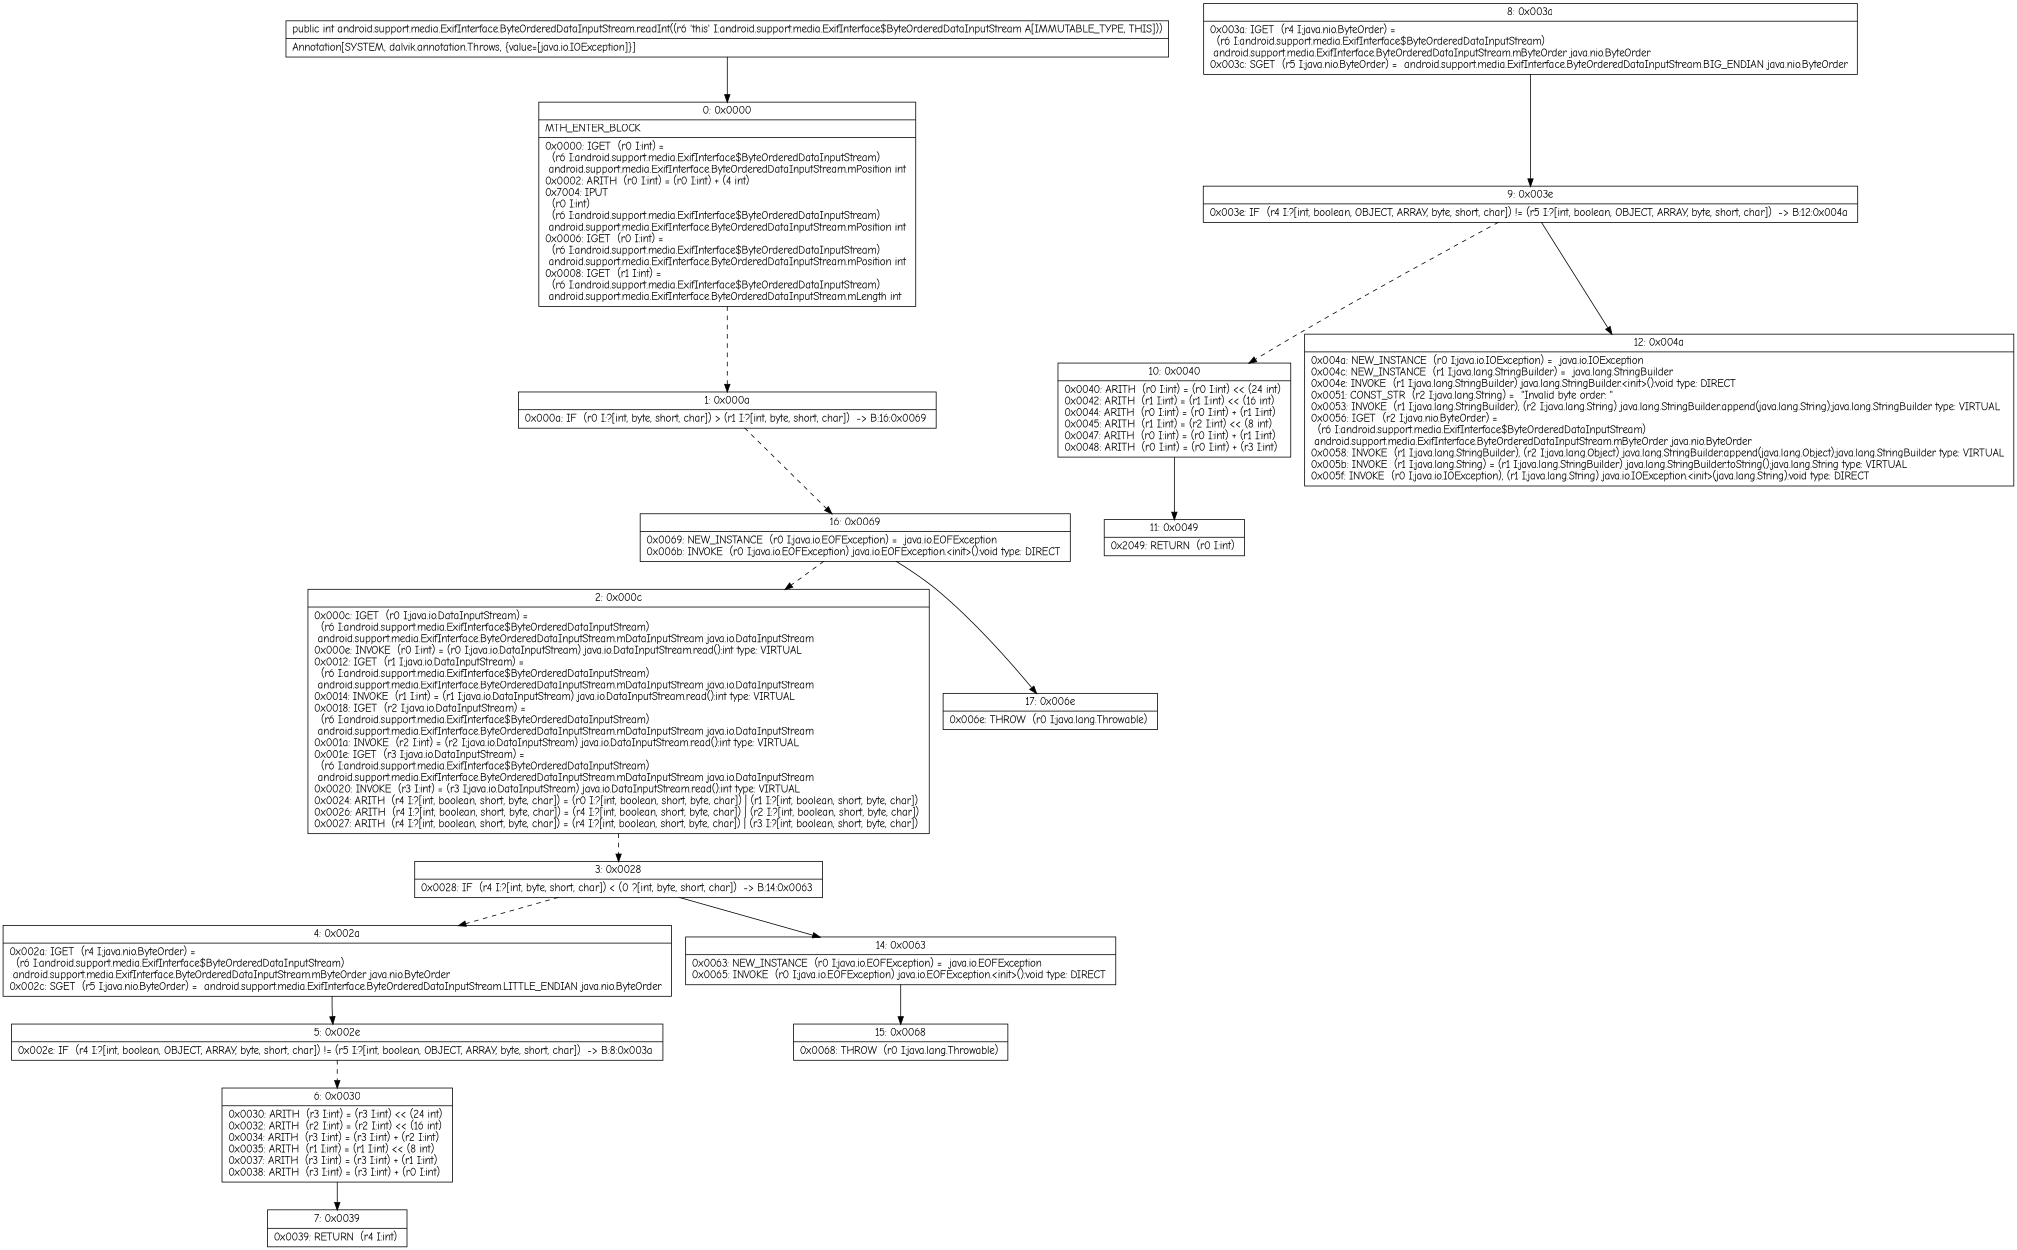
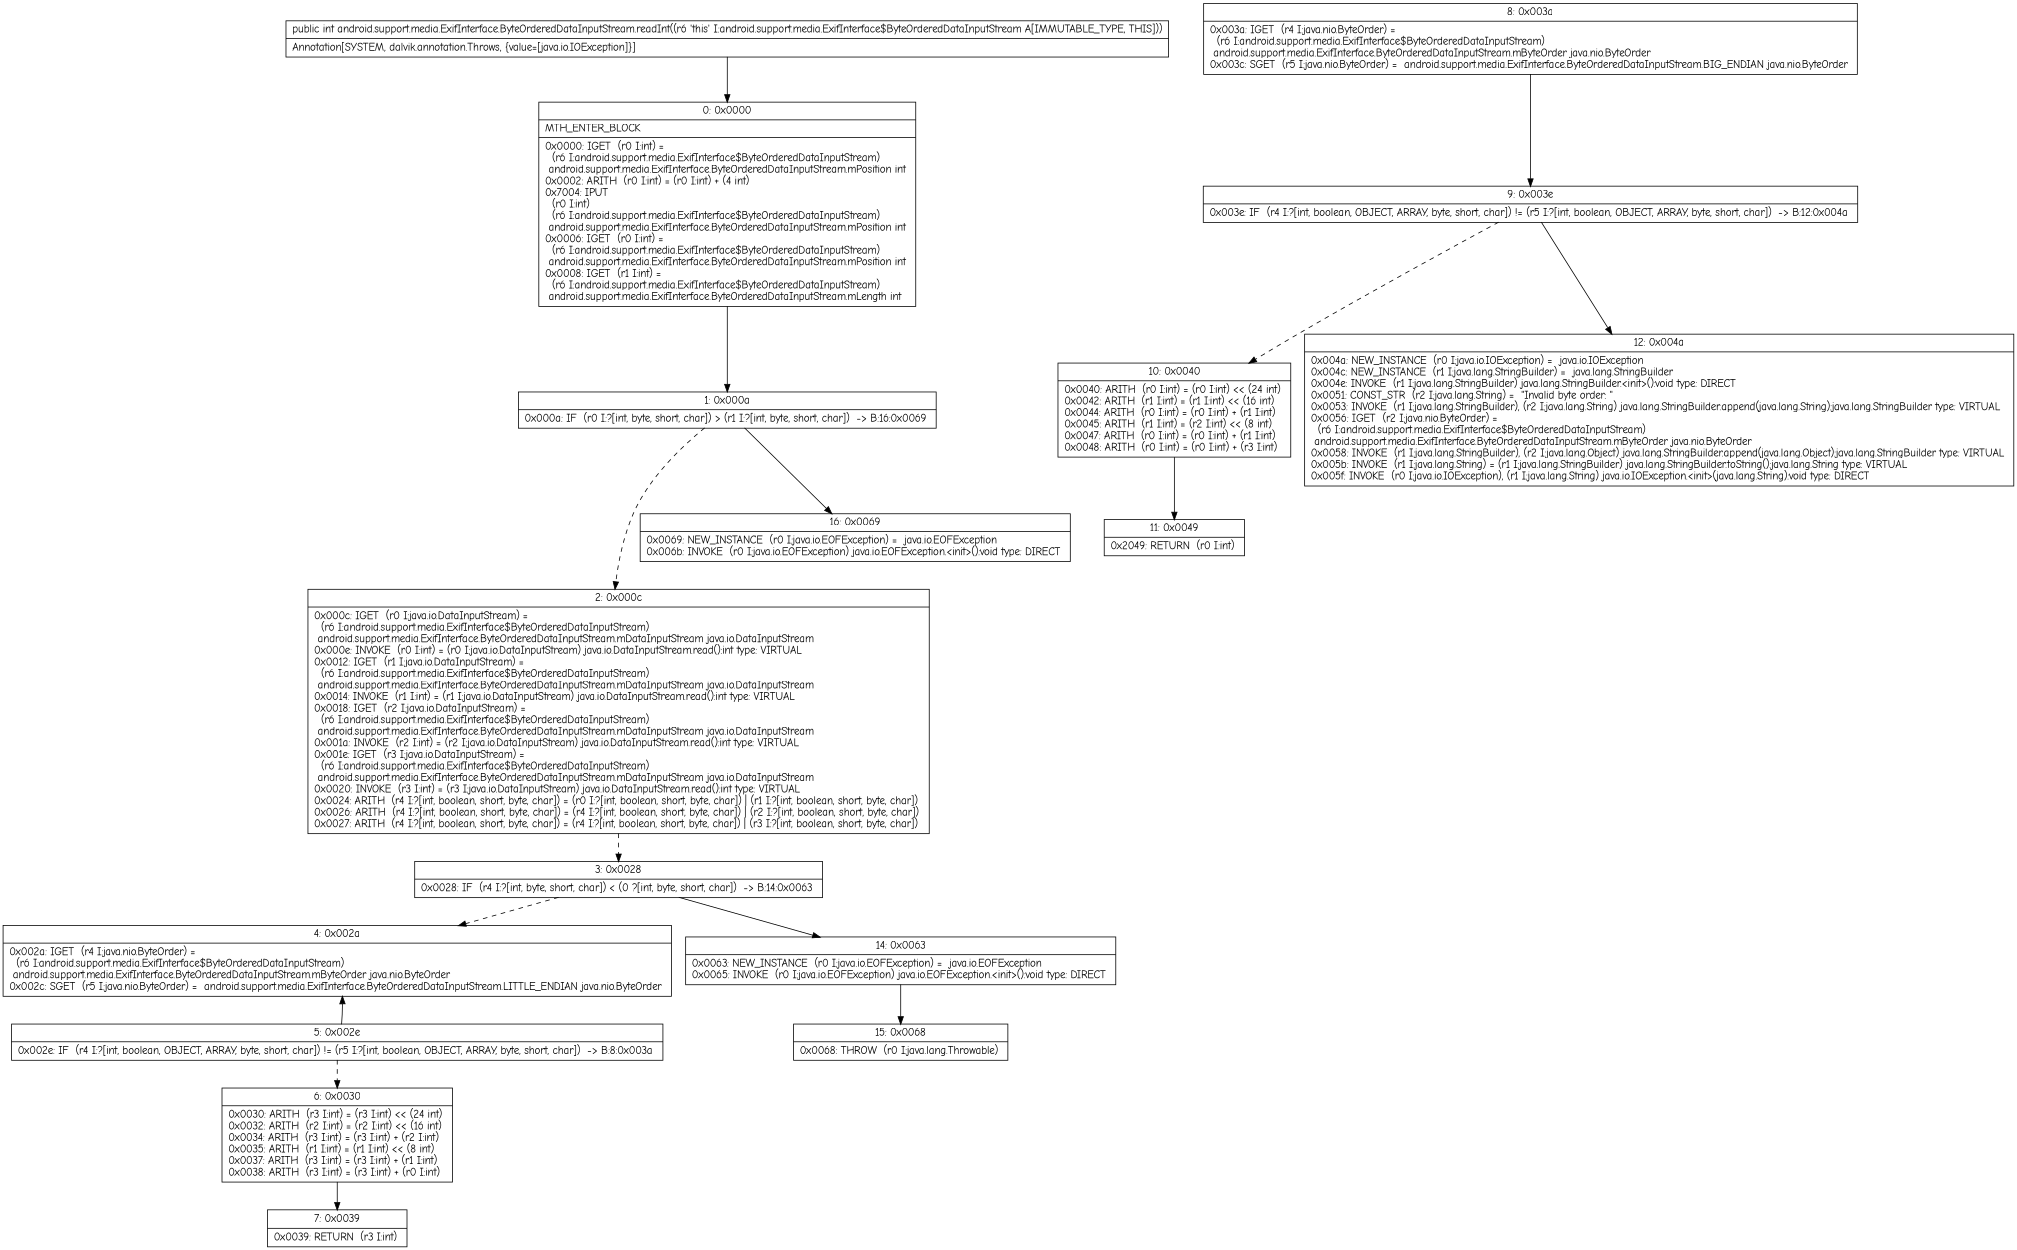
(727, 345) -> (727, 345)
(786, 468) -> (786, 468)
(808, 573) -> (643, 495)
(1050, 711) -> none
(332, 1006) -> (342, 1014)
(337, 1237) -> (337, 1237)
